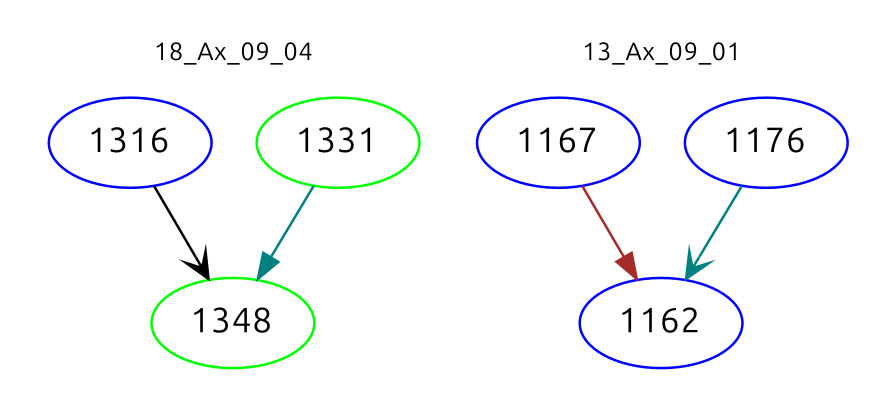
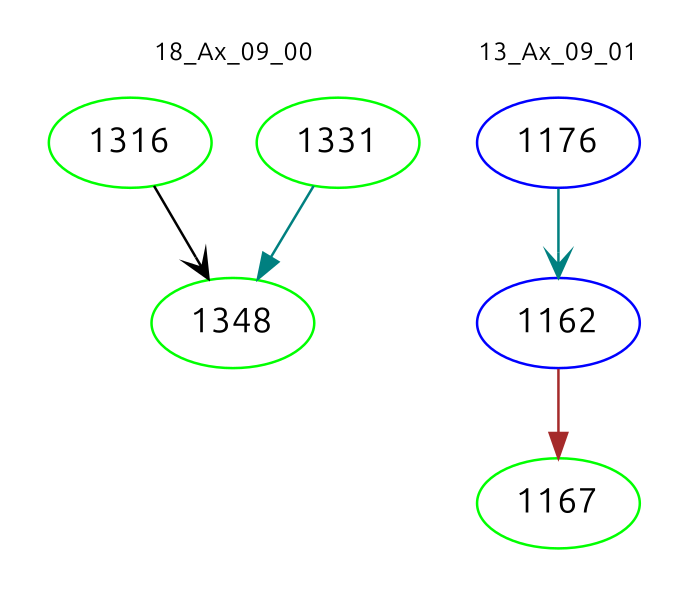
(234, 54) -> (234, 54)
(130, 143) -> (130, 143)
(558, 143) -> (558, 503)
(603, 222) -> (558, 401)
